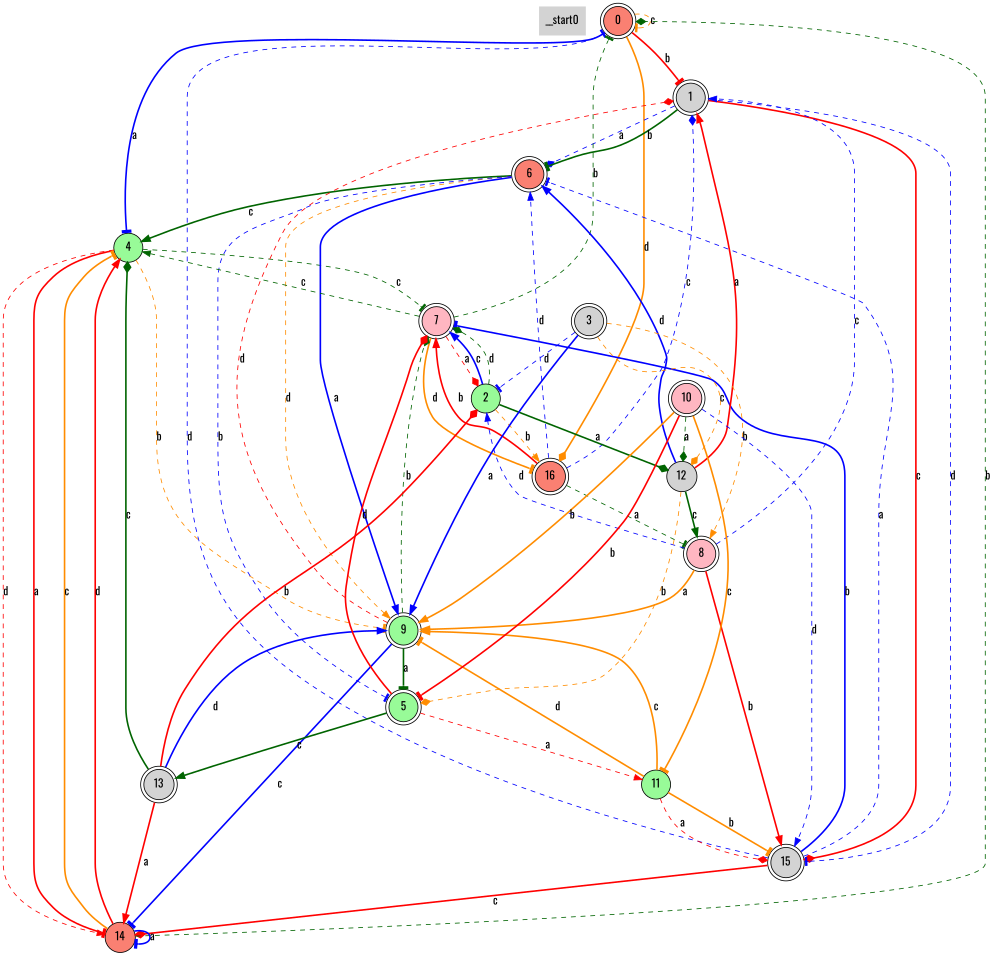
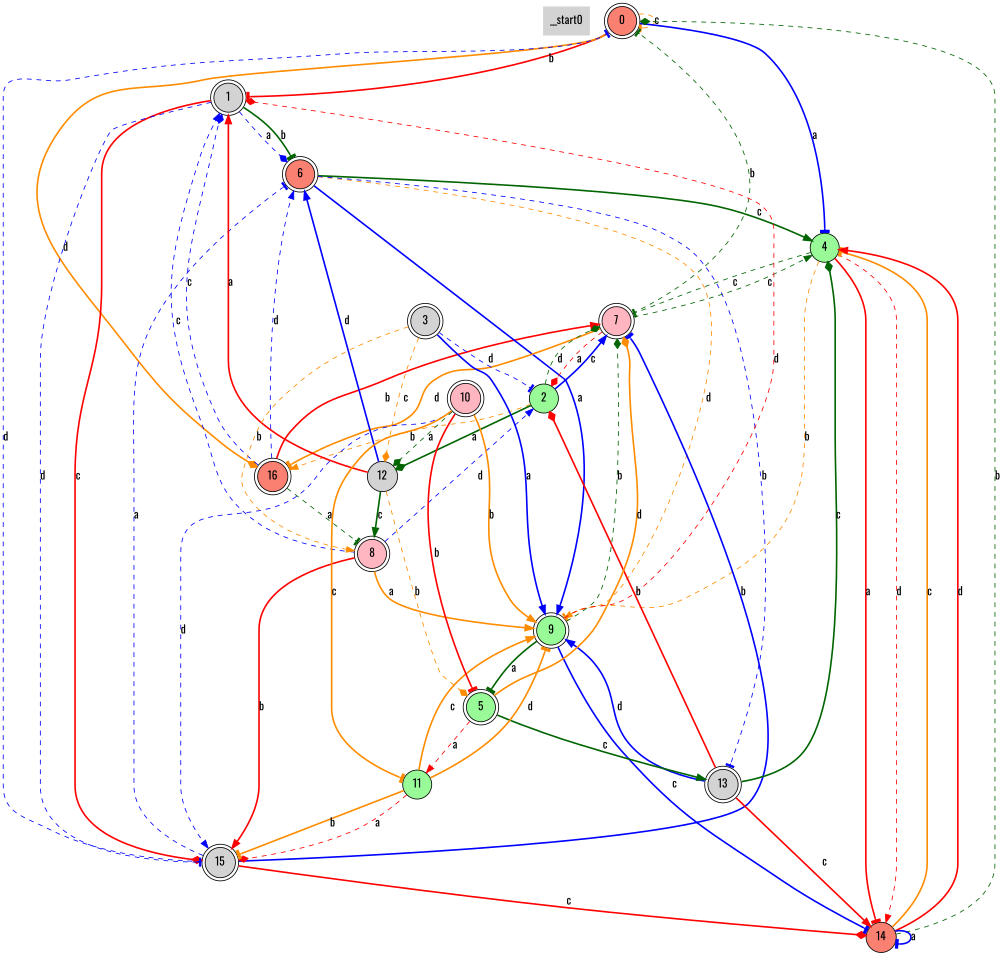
(218, 356) -> (730, 313)
(359, 520) -> (630, 552)
(146, 863) -> (825, 863)
